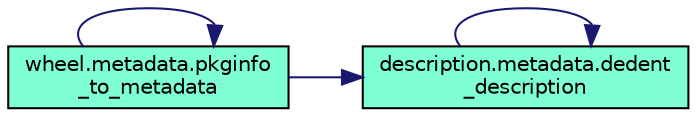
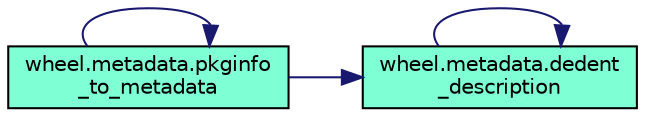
(526, 77) -> (500, 77)
